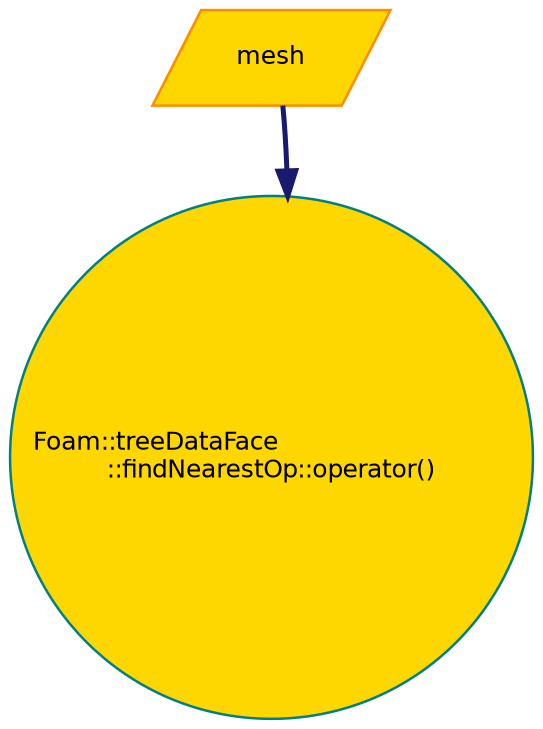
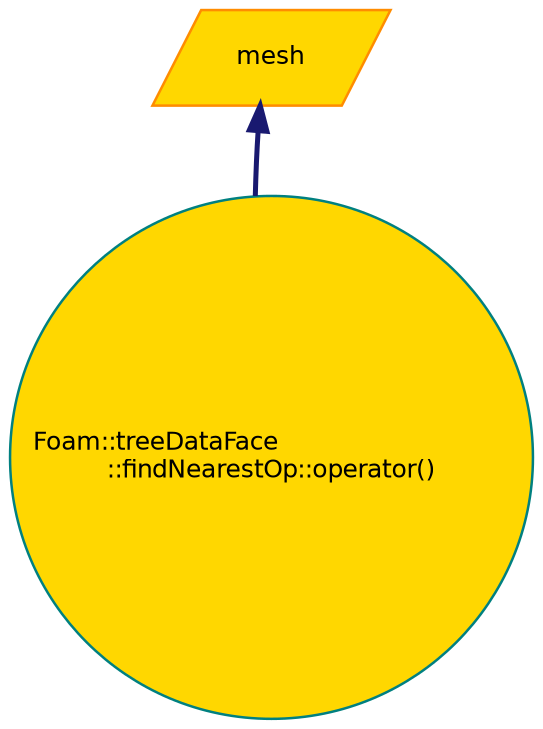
(285, 138) -> (256, 163)
